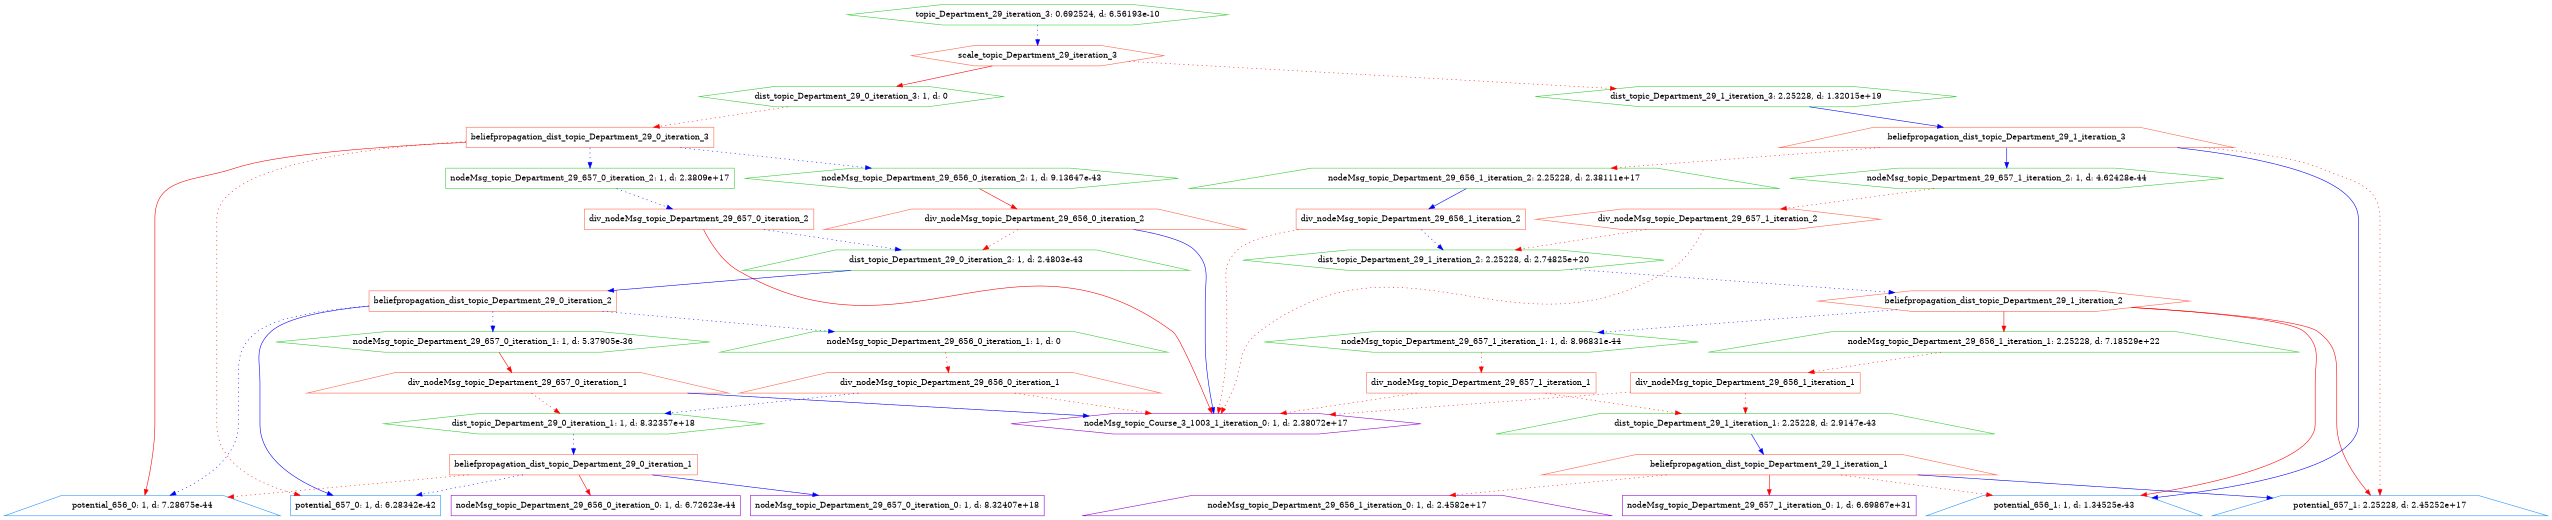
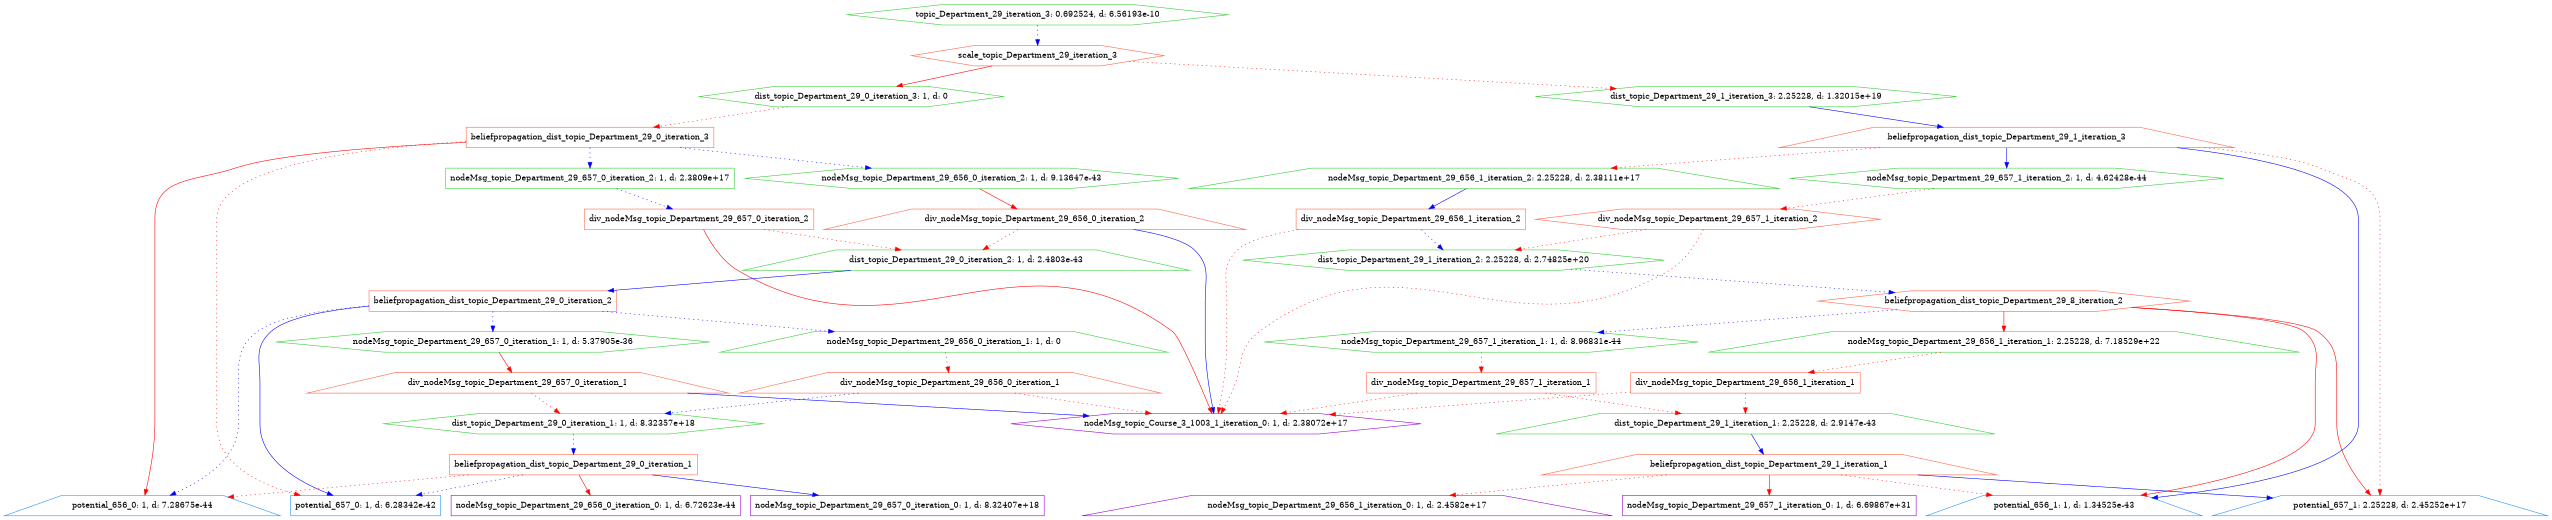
(830, 239) -> (830, 239)
(2004, 301) -> (2004, 301)
